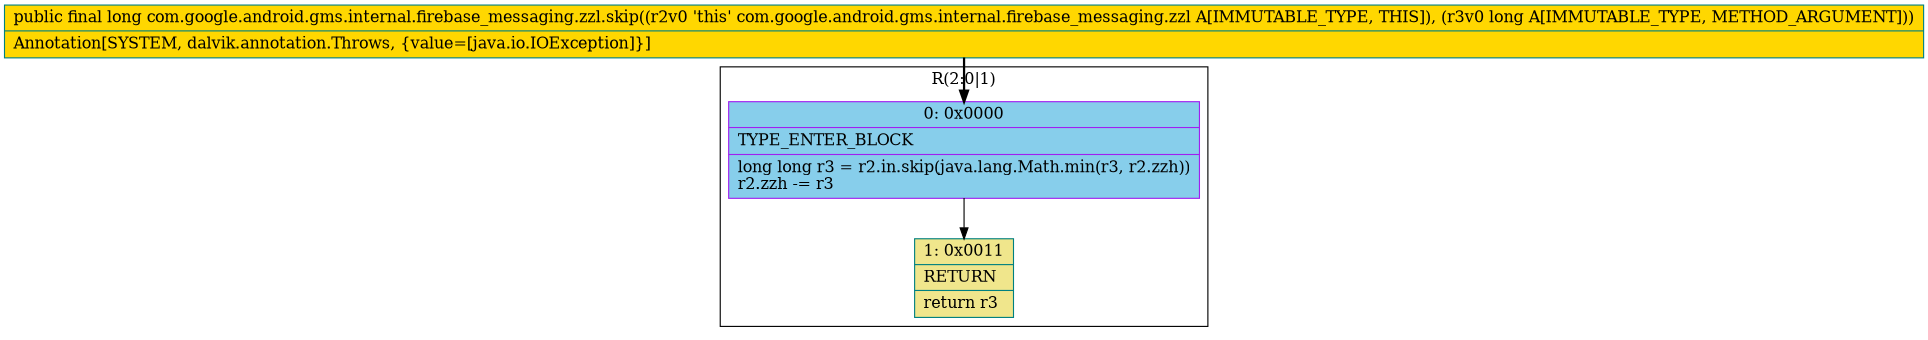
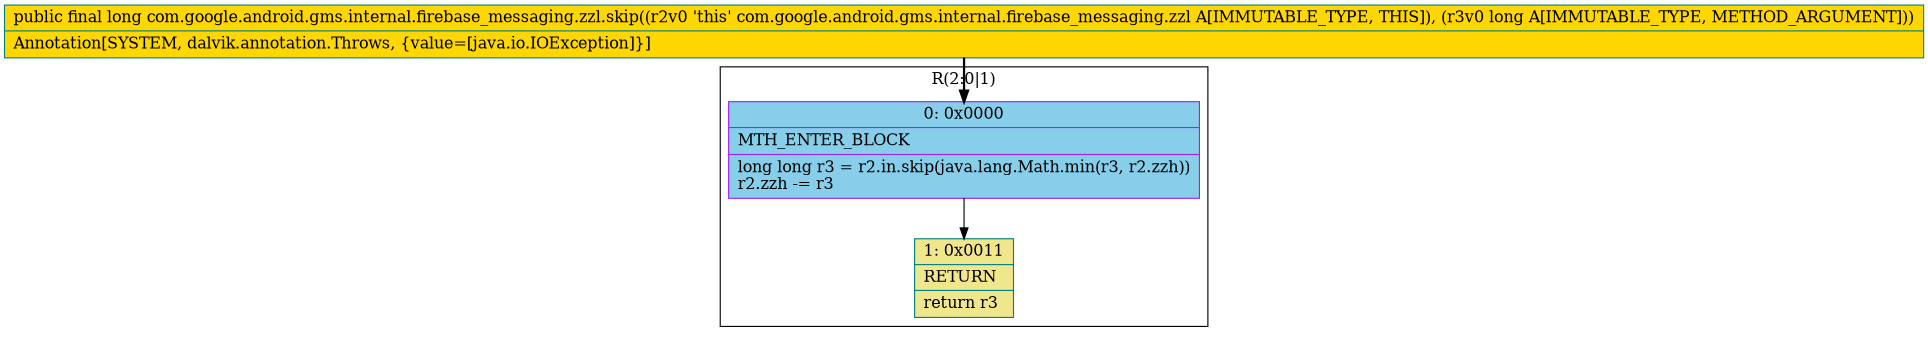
(826, 140) -> (824, 140)
